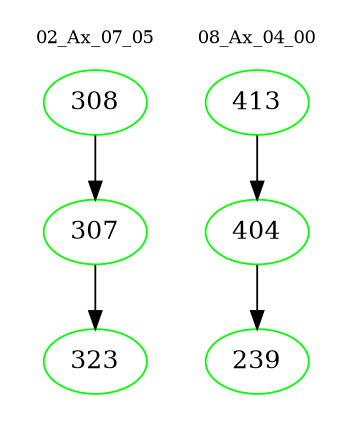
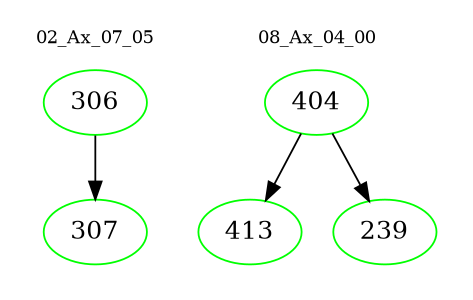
(95, 103) -> (95, 103)
(257, 158) -> (288, 159)
(95, 362) -> none
